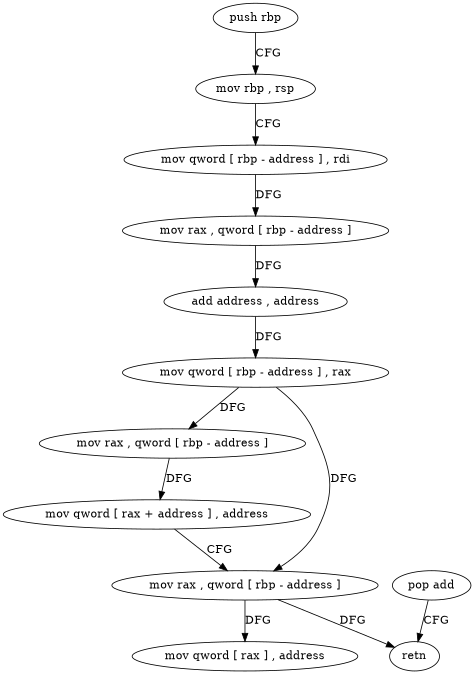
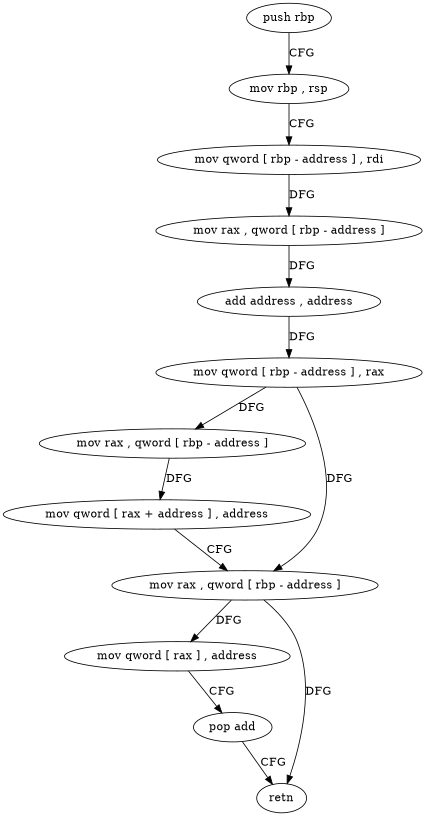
none -> (203, 689)
